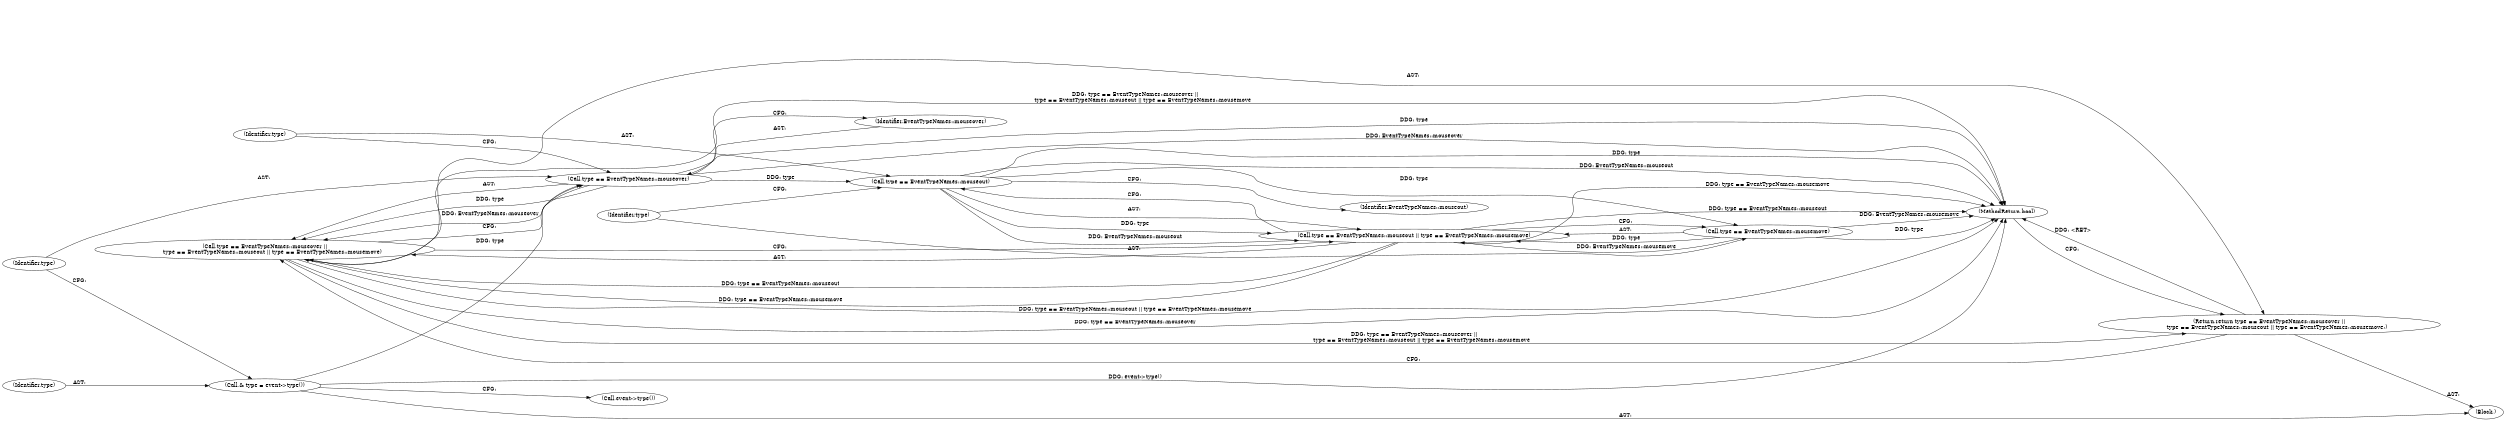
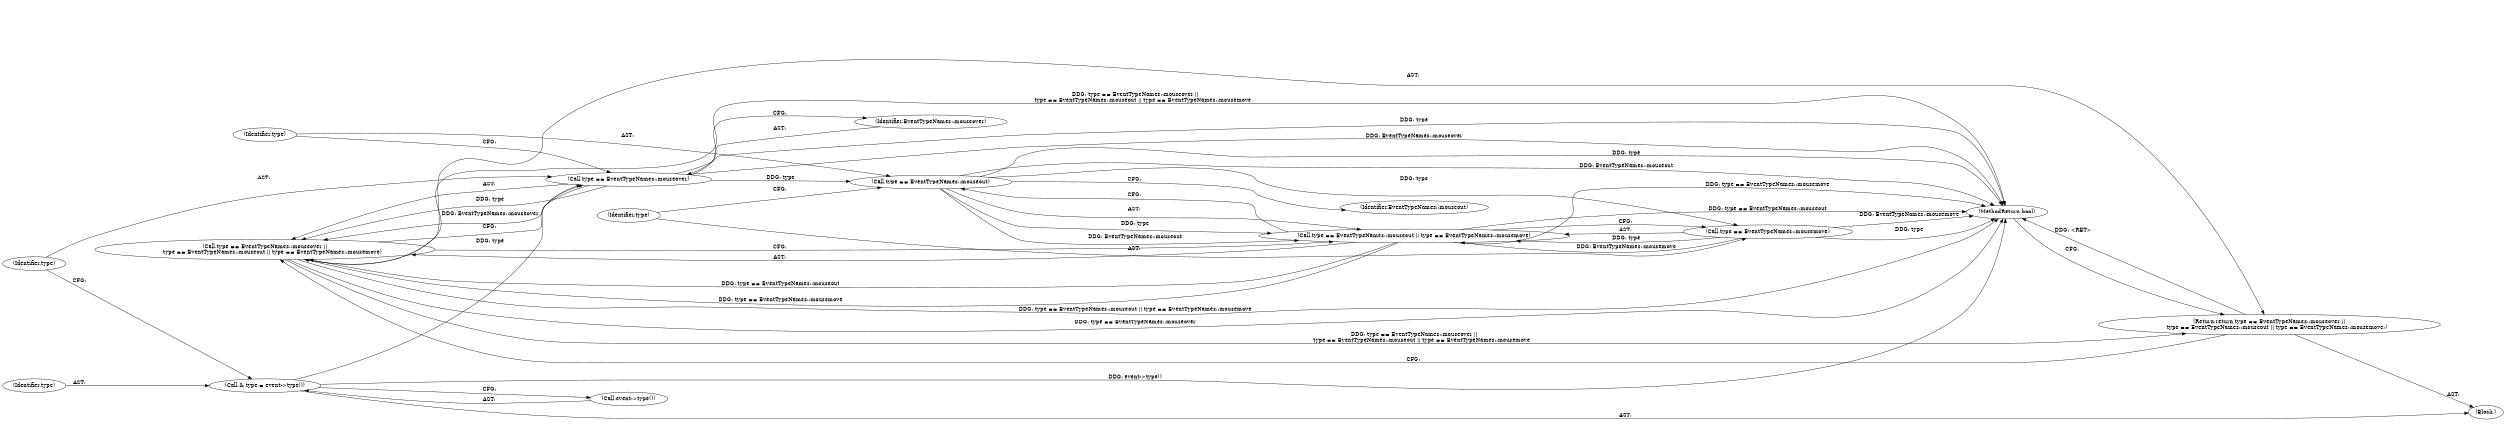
none -> (450, 403)
